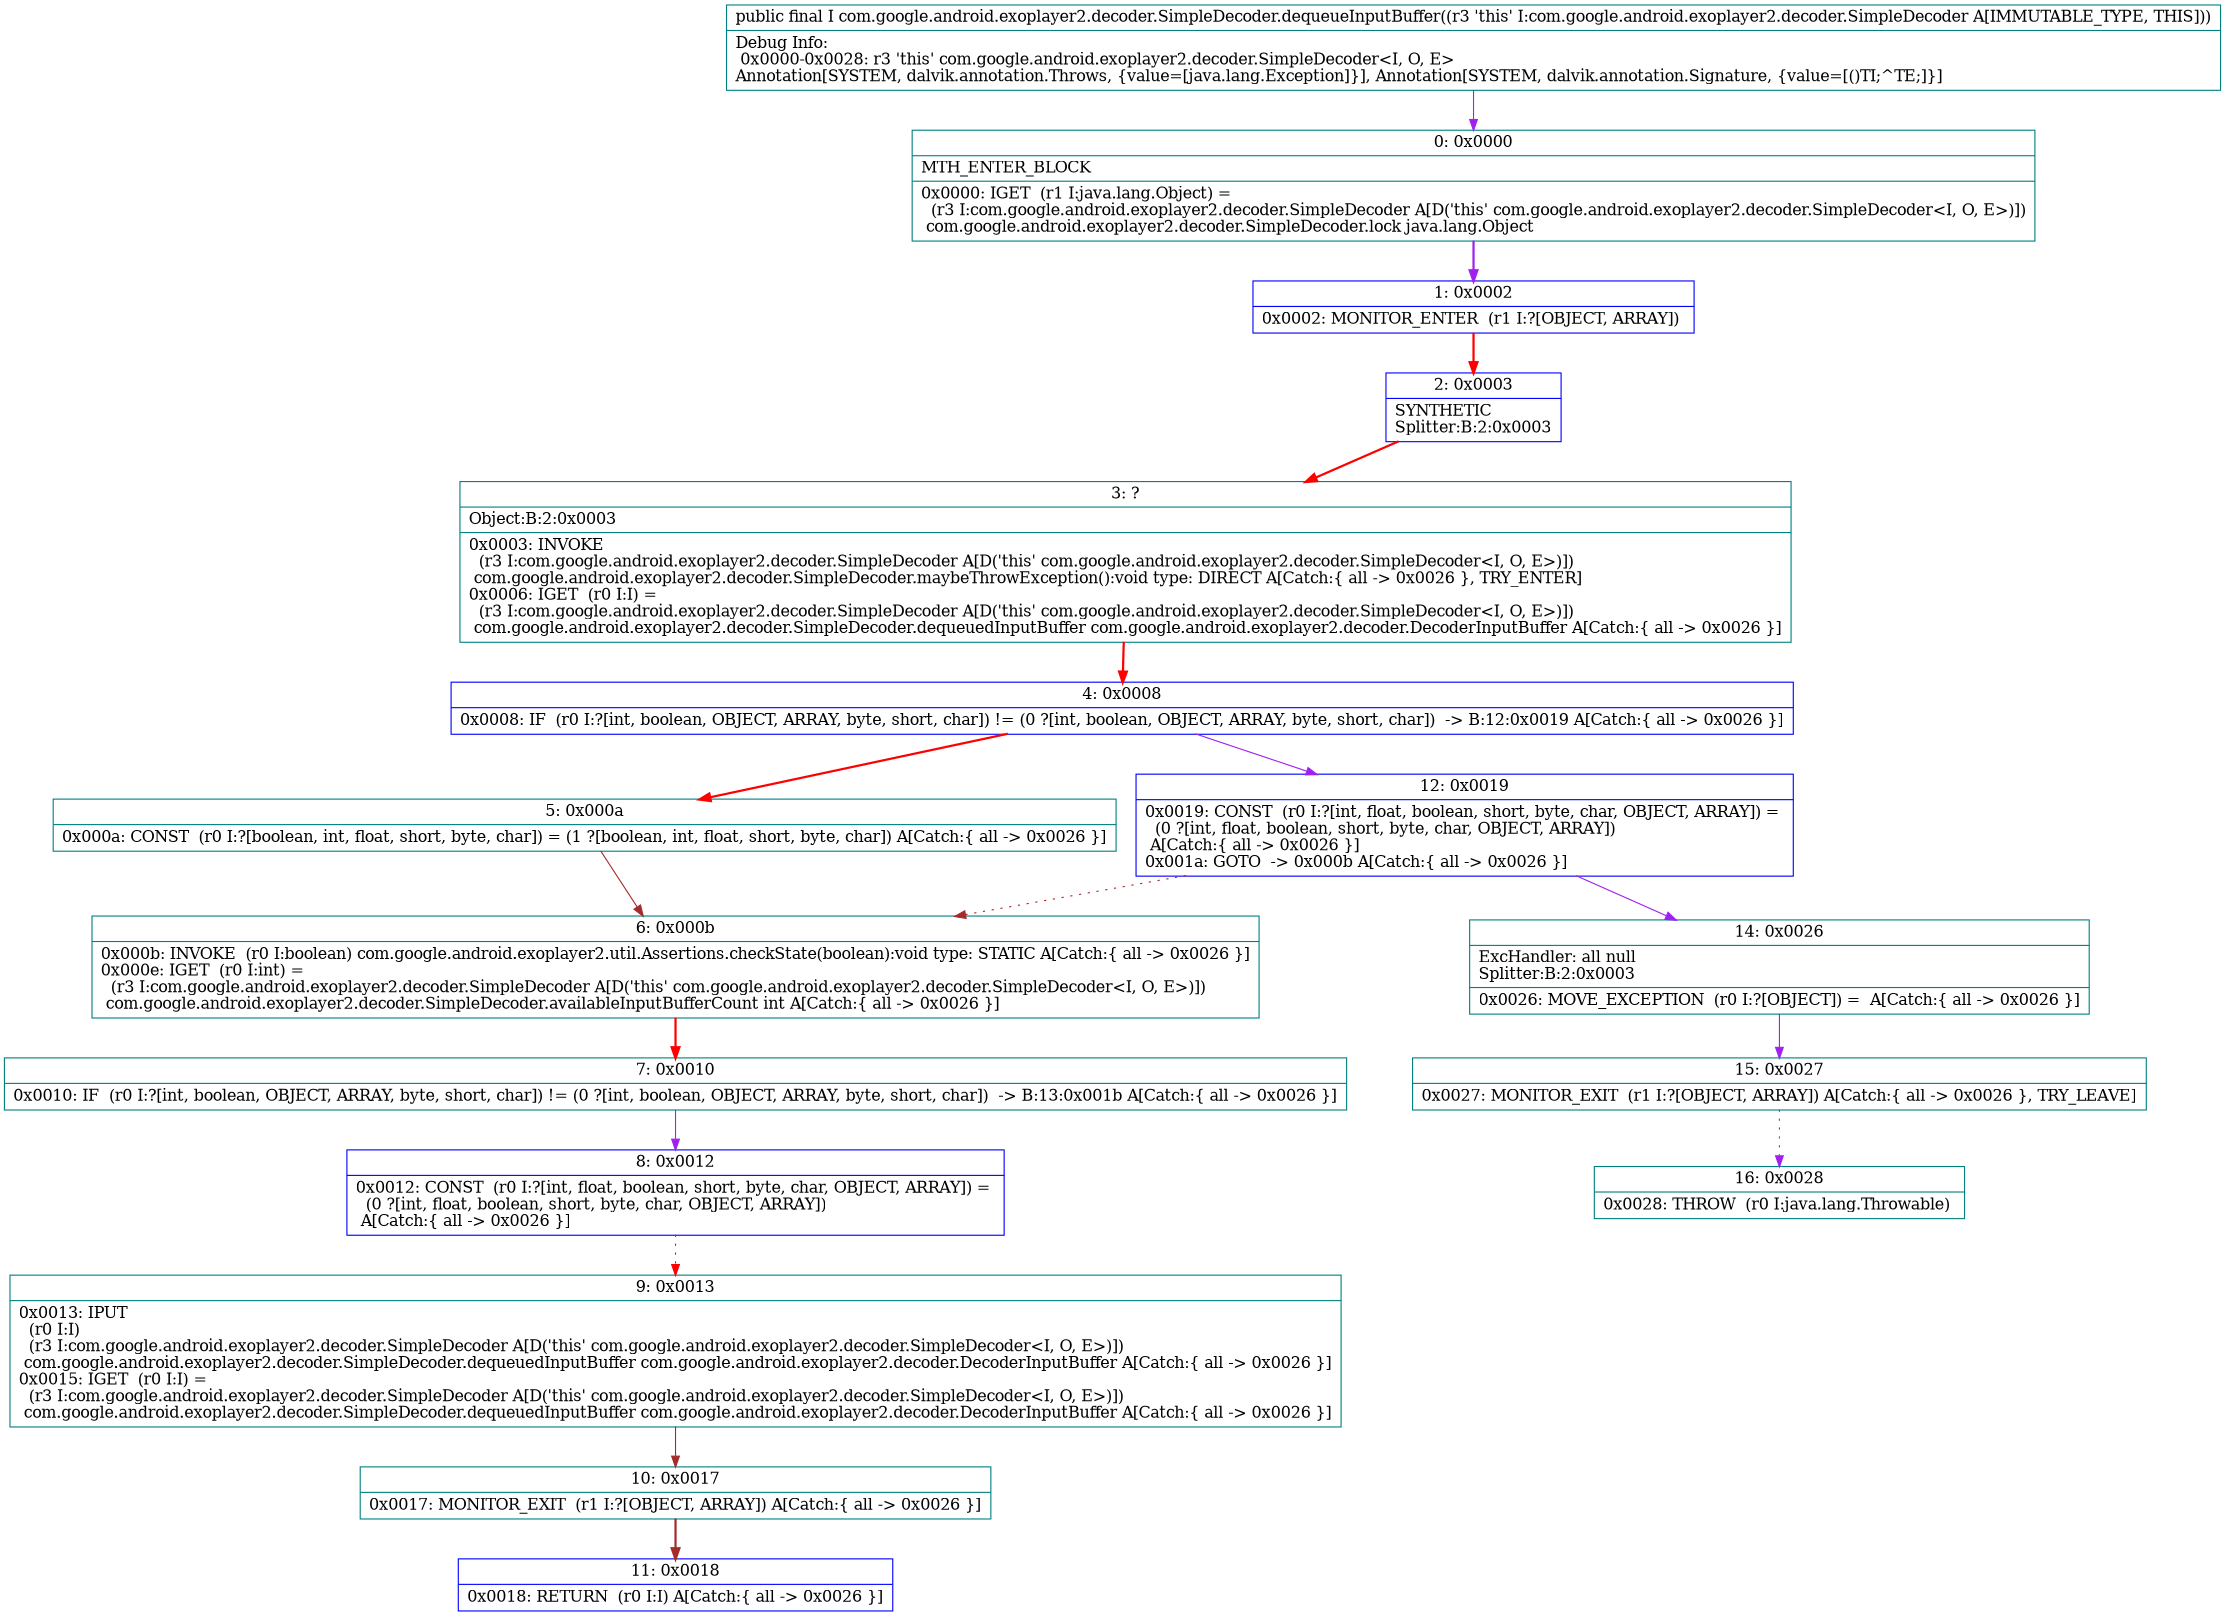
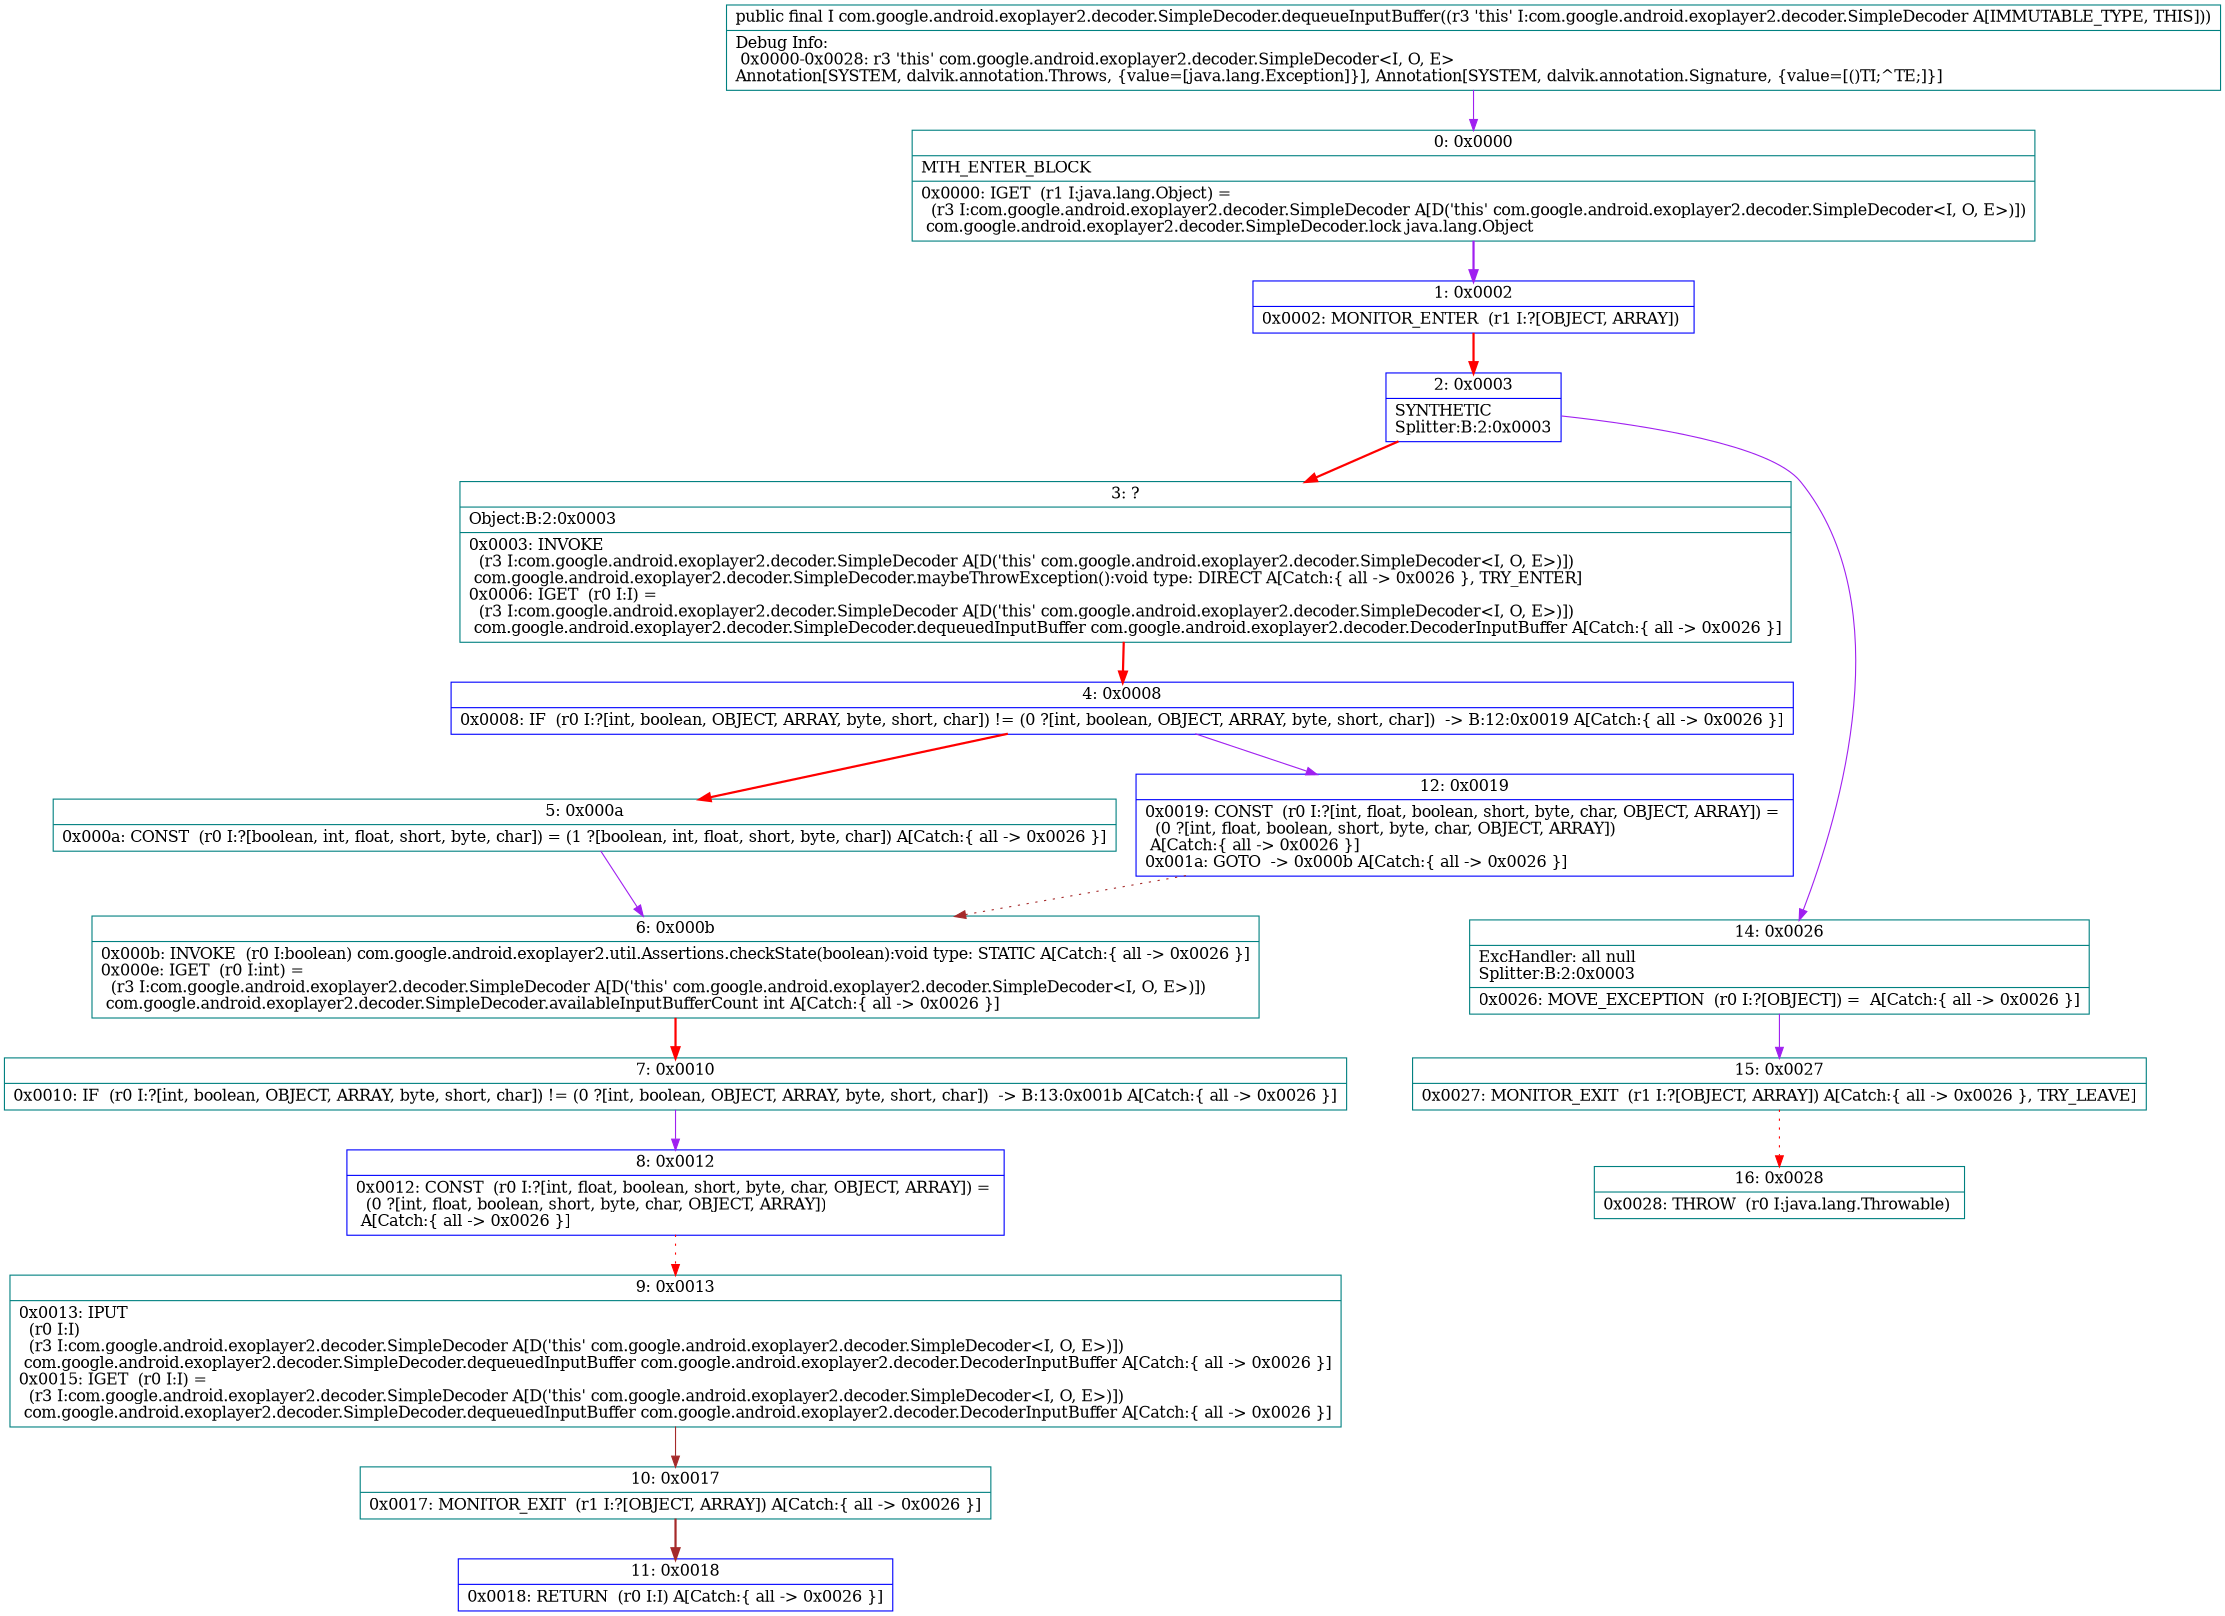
(619, 879) -> (619, 879)
(1621, 896) -> (1843, 569)
(1779, 1133) -> (1779, 1133)
